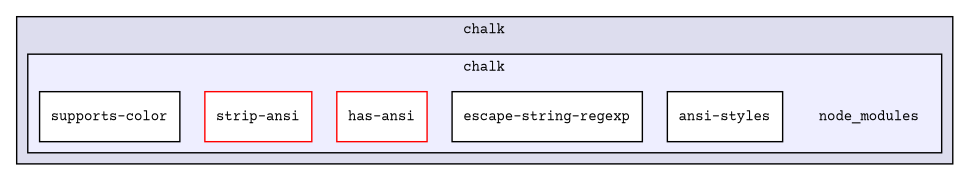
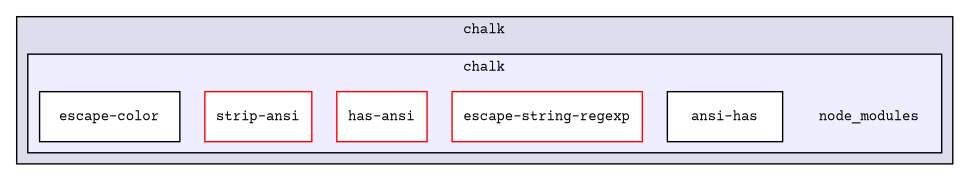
(110, 117) -> (110, 117)
(547, 117) -> (547, 117)
(725, 117) -> (725, 117)
